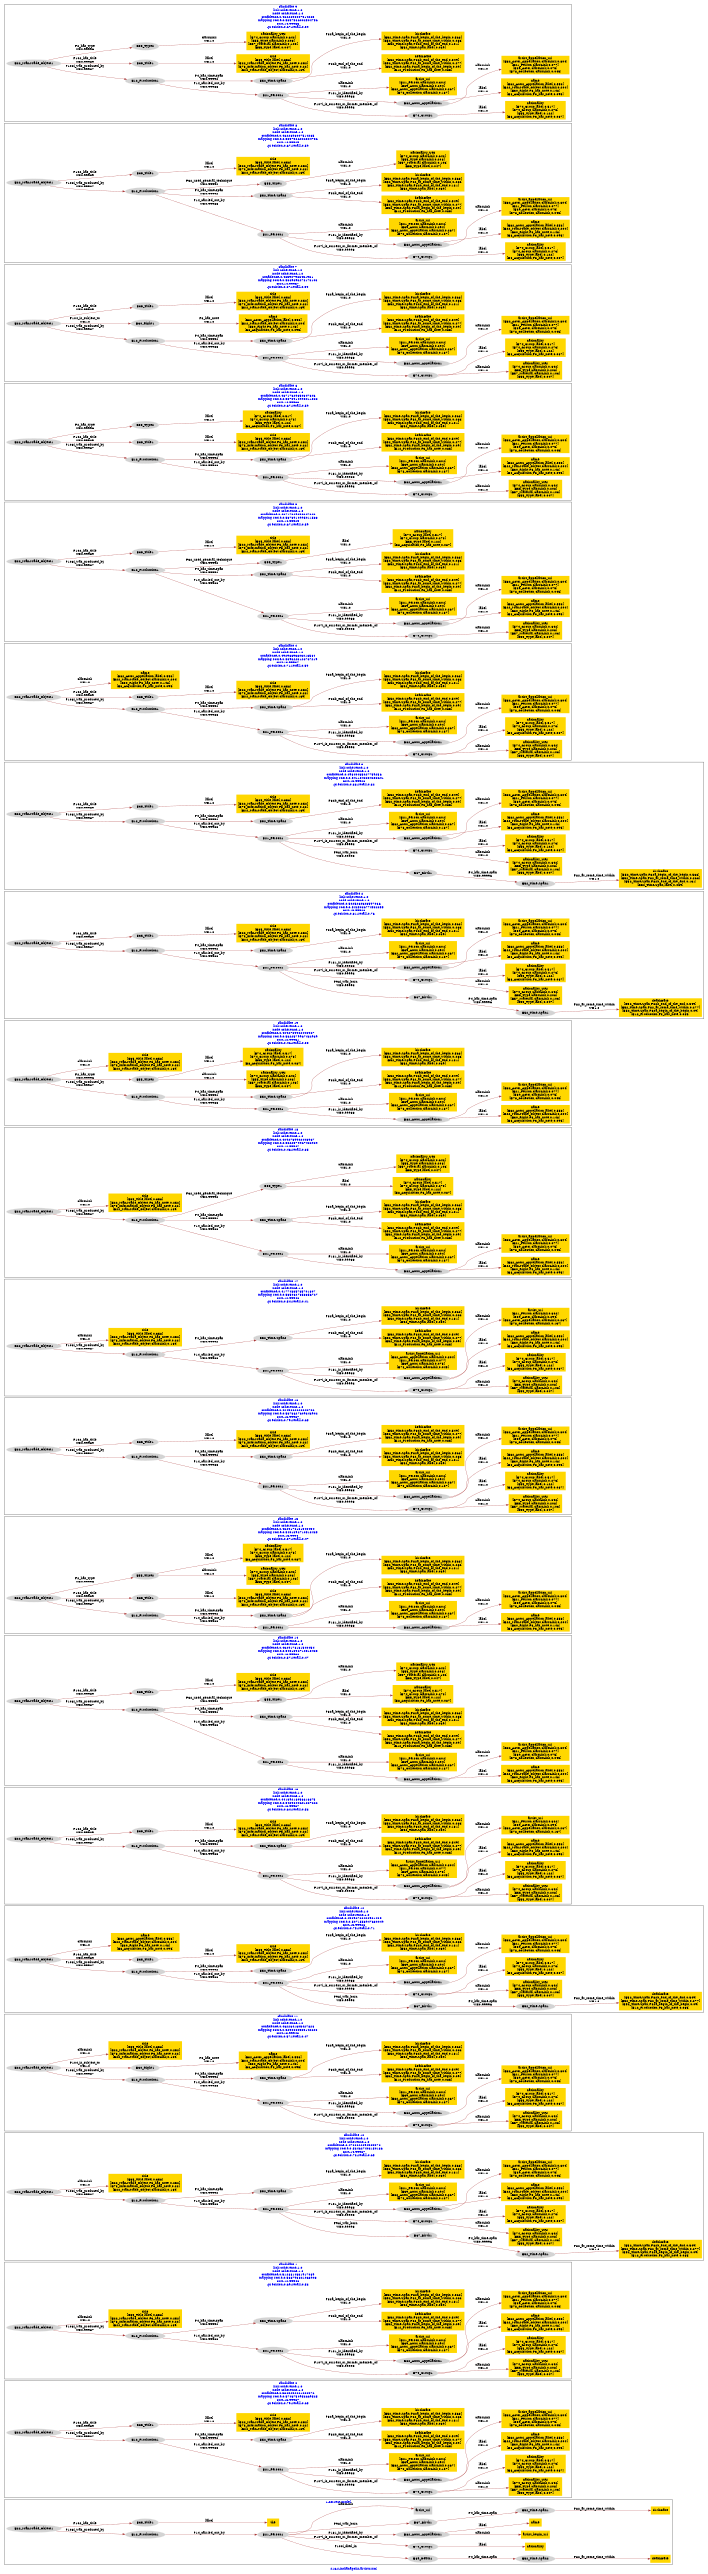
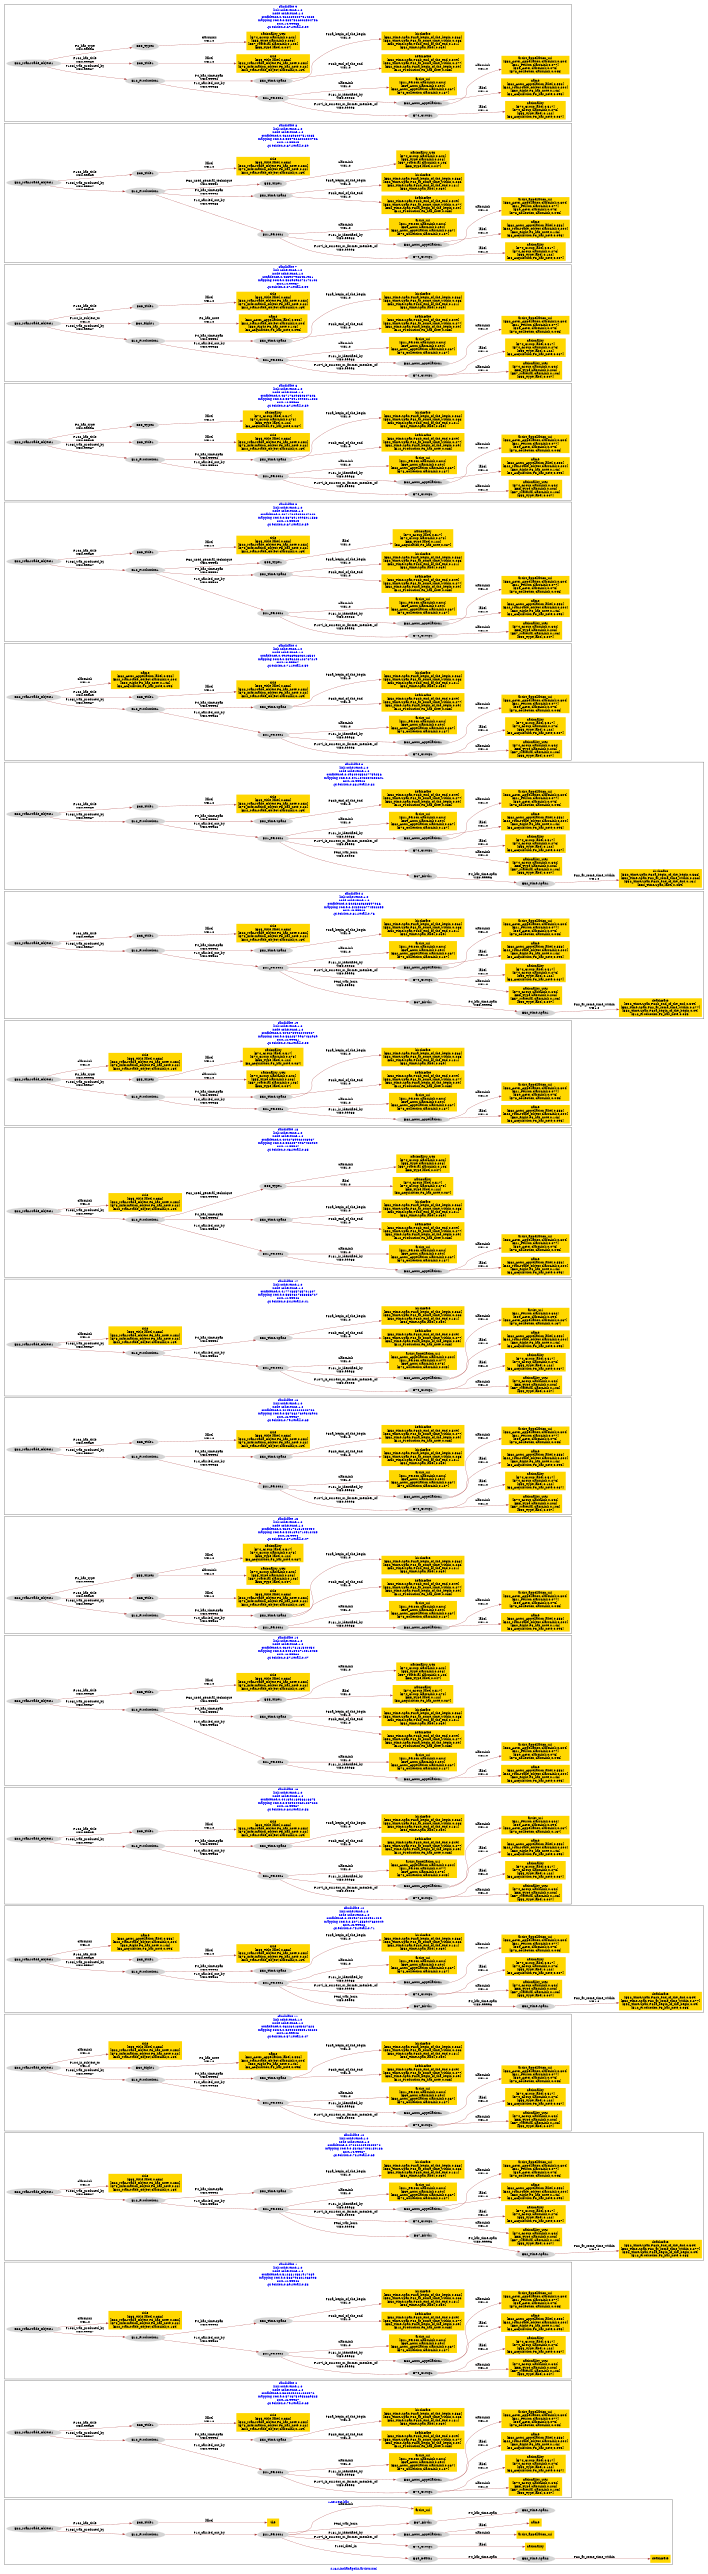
(338, 2502) -> (338, 2502)
(423, 2510) -> (423, 2510)
(660, 2510) -> none
(535, 2535) -> (535, 2535)
